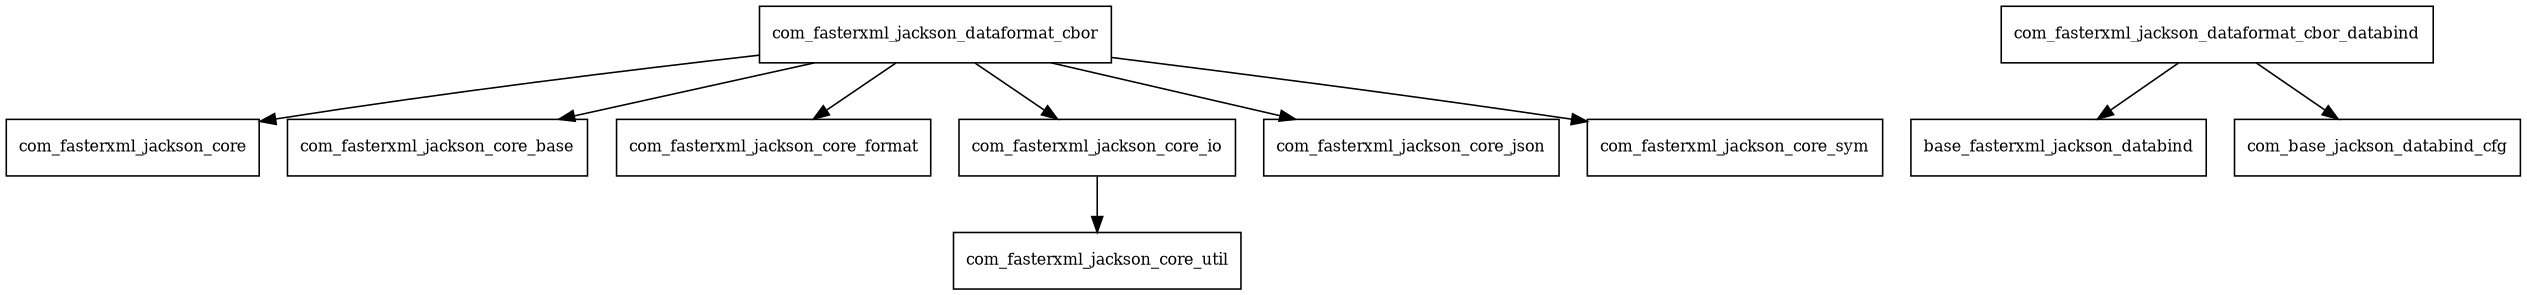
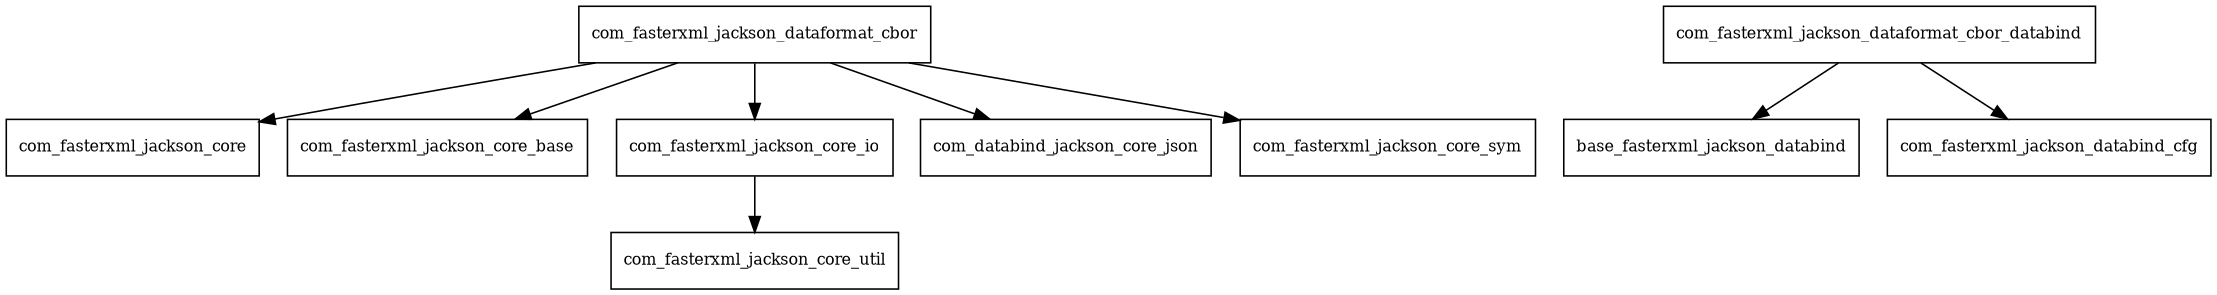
(774, 148) -> none
(1411, 148) -> (1066, 148)
(2377, 148) -> (2049, 148)
